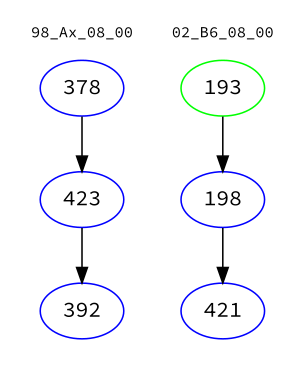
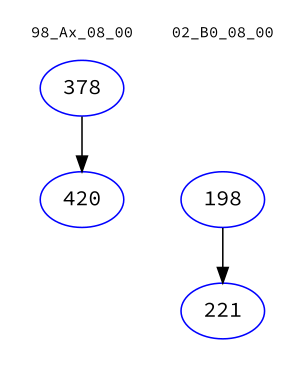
(224, 33) -> (224, 33)
(223, 88) -> none
(82, 200) -> (82, 200)
(82, 311) -> none
(223, 311) -> (223, 311)
